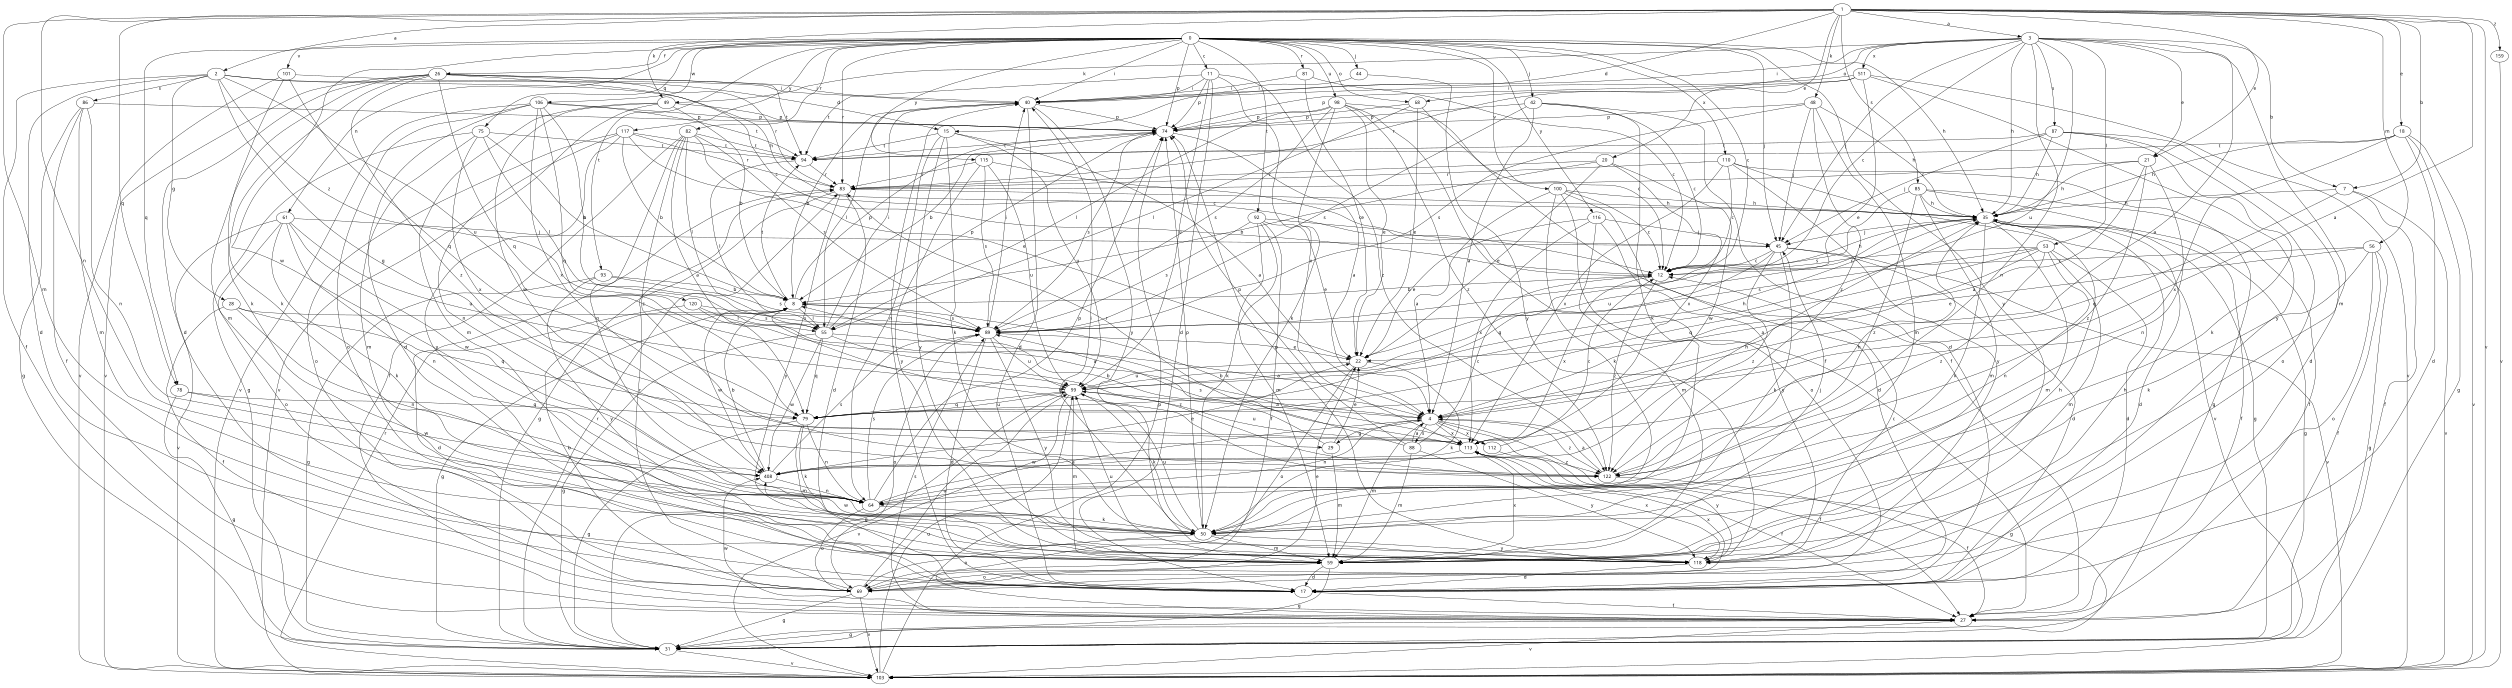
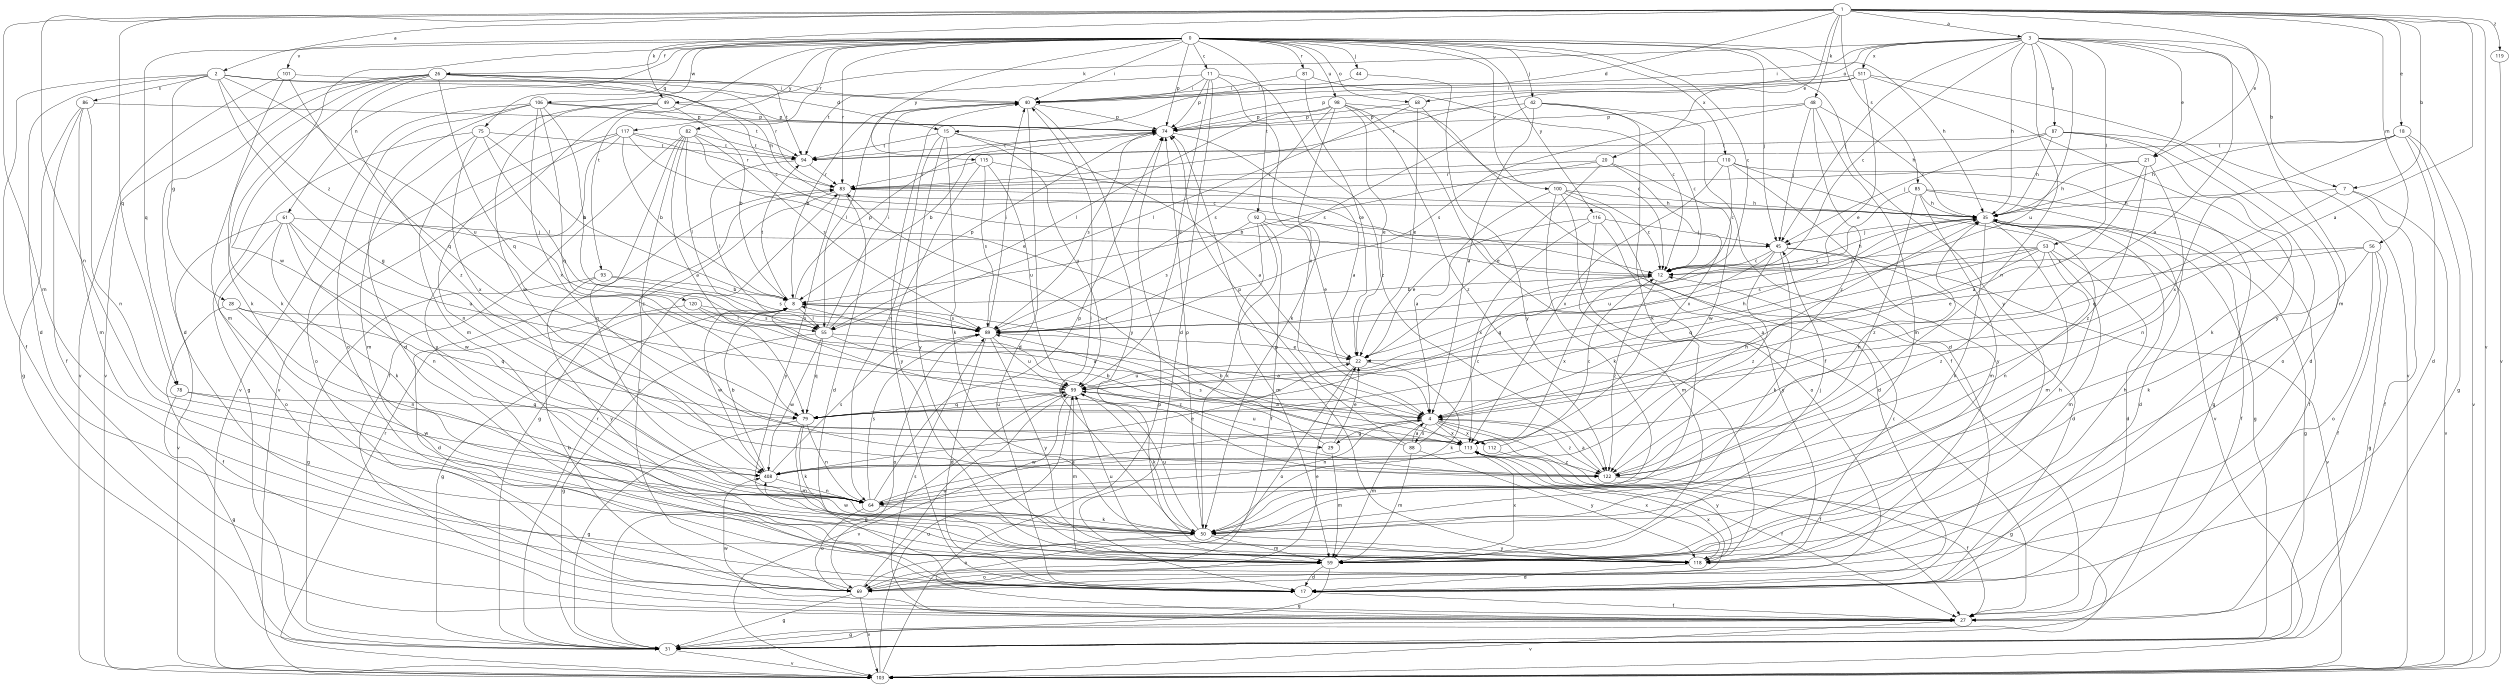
(2500, 56) -> (2500, 56)
